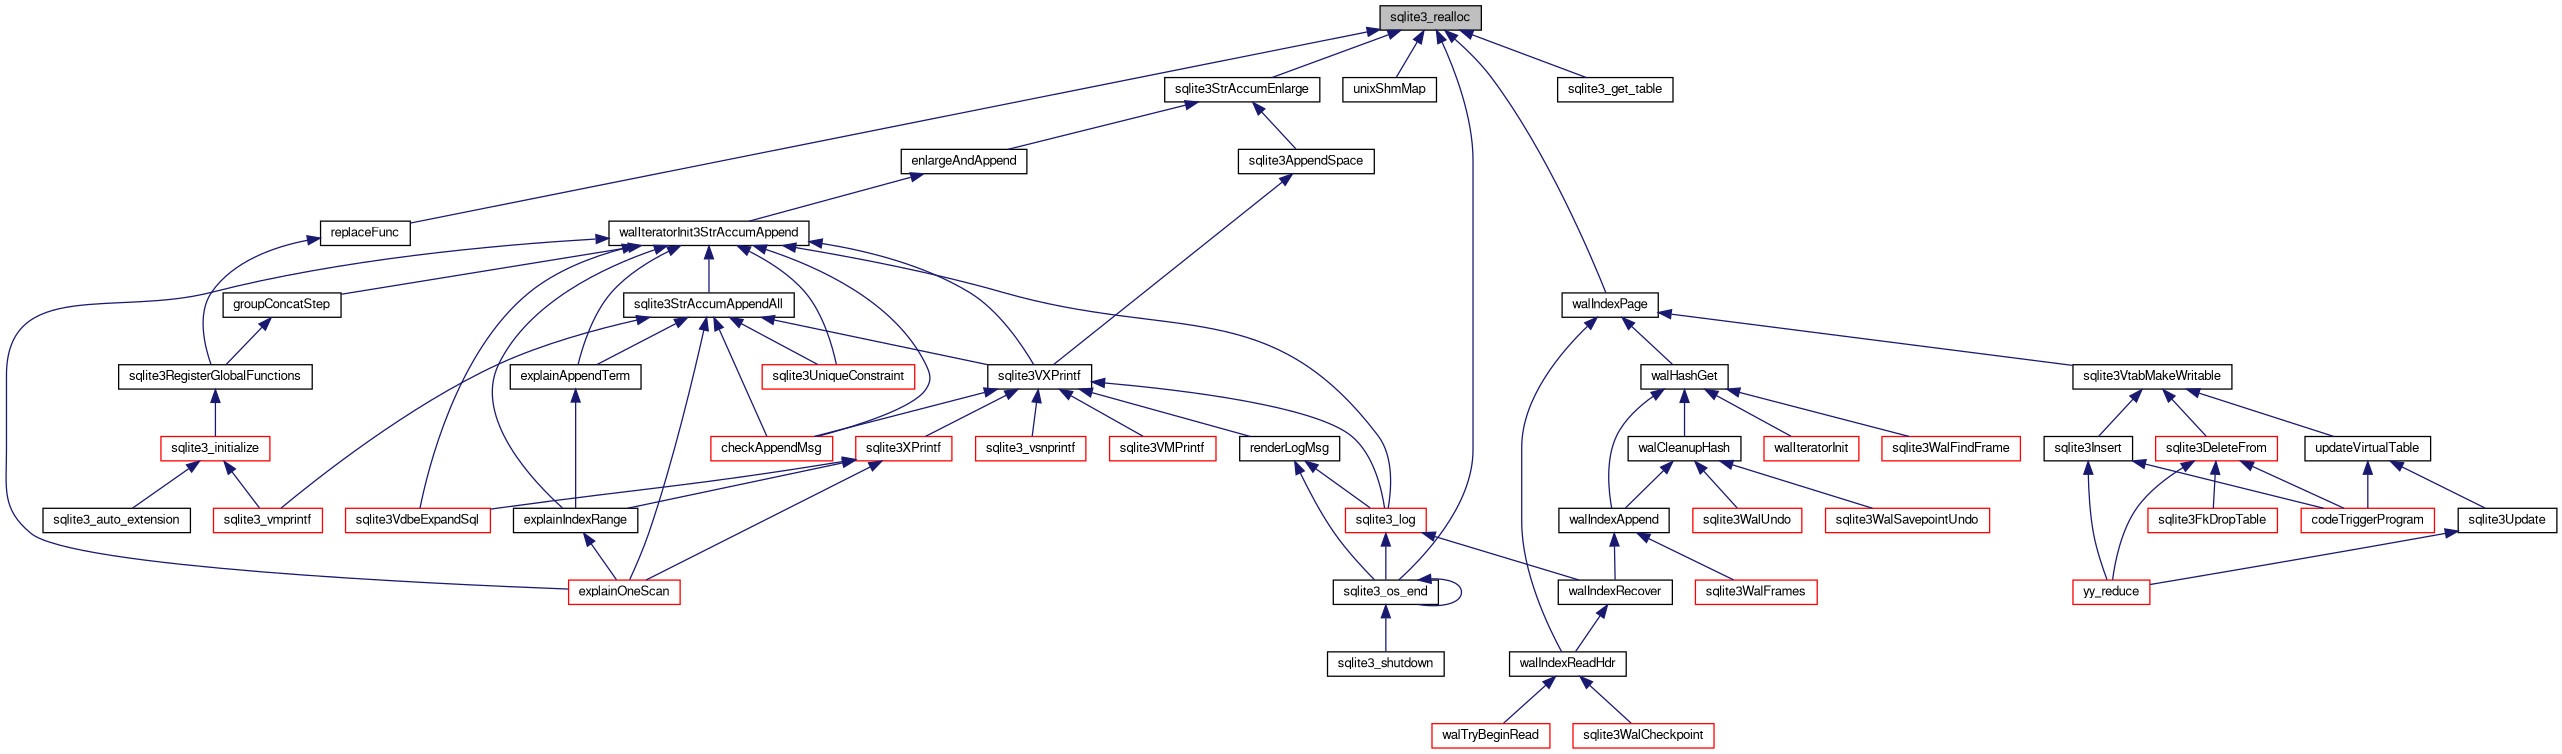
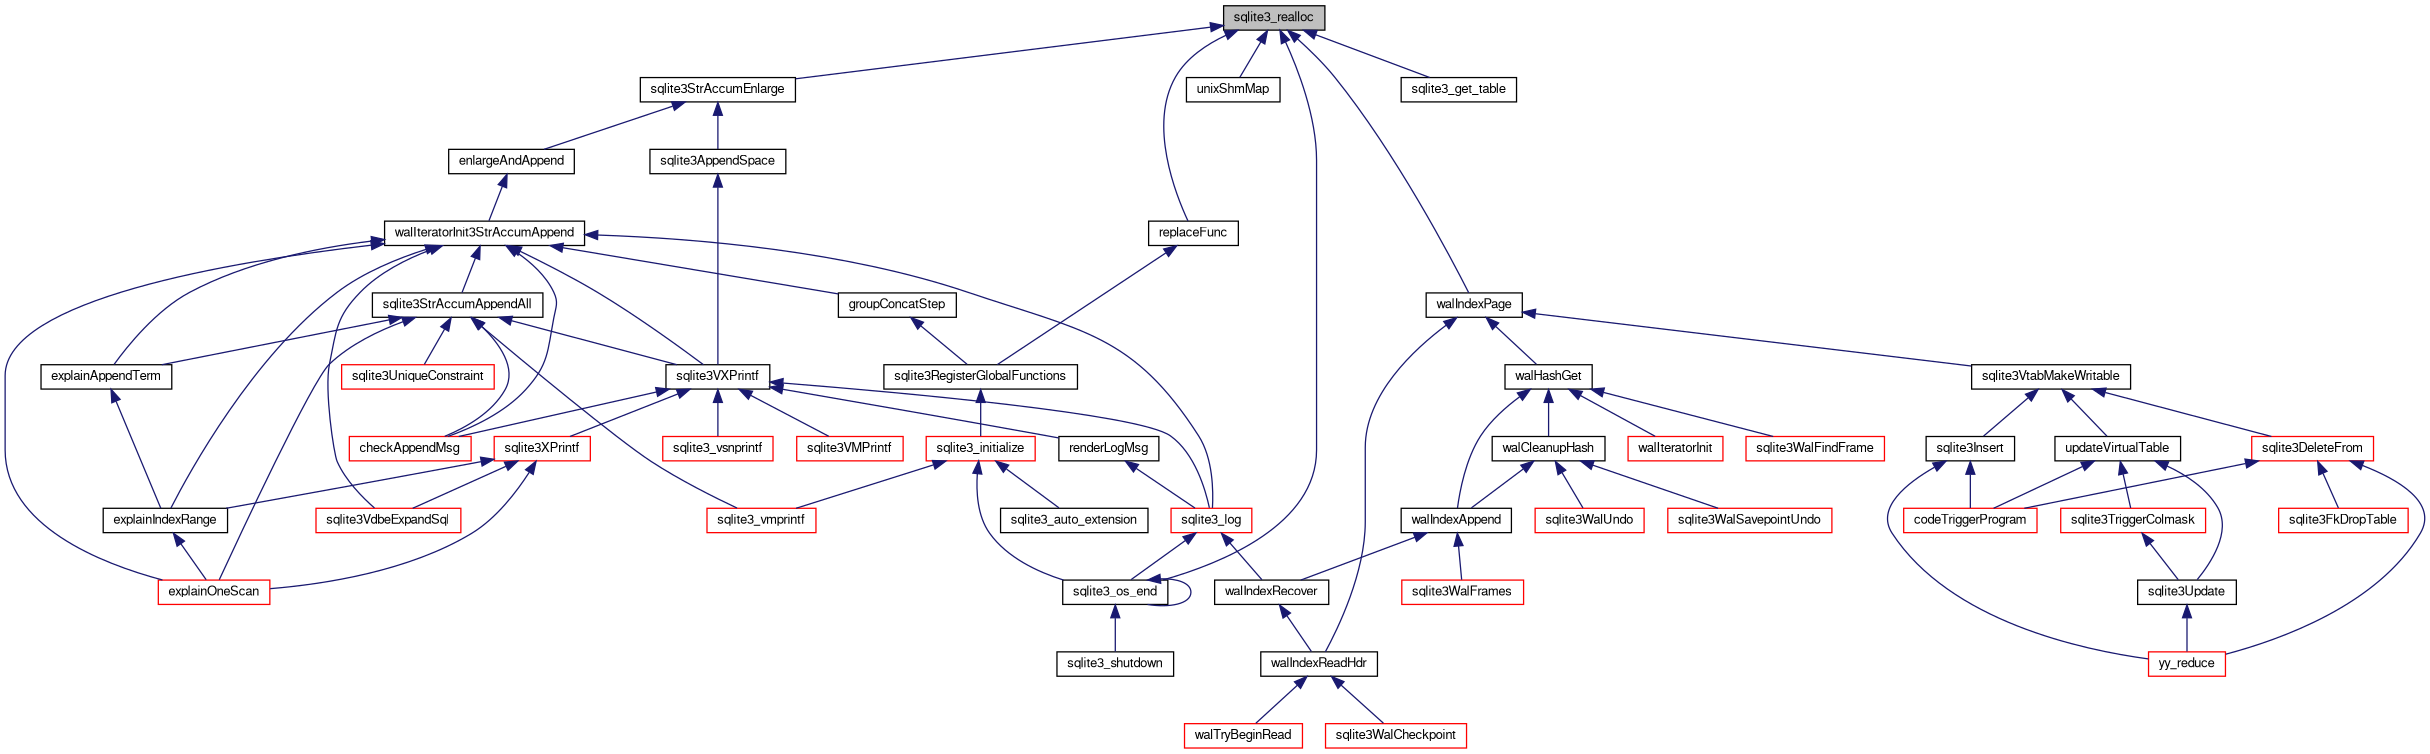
(808, 296) -> none
none -> (2133, 520)
(1332, 530) -> (998, 543)
